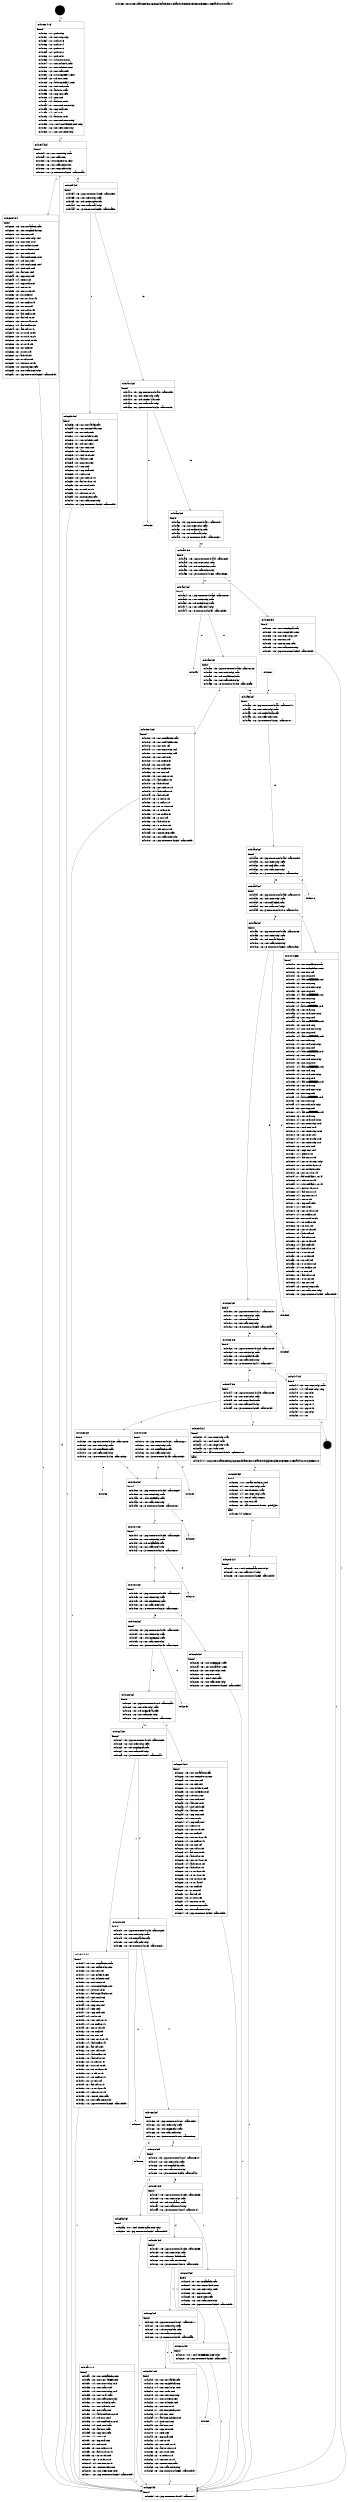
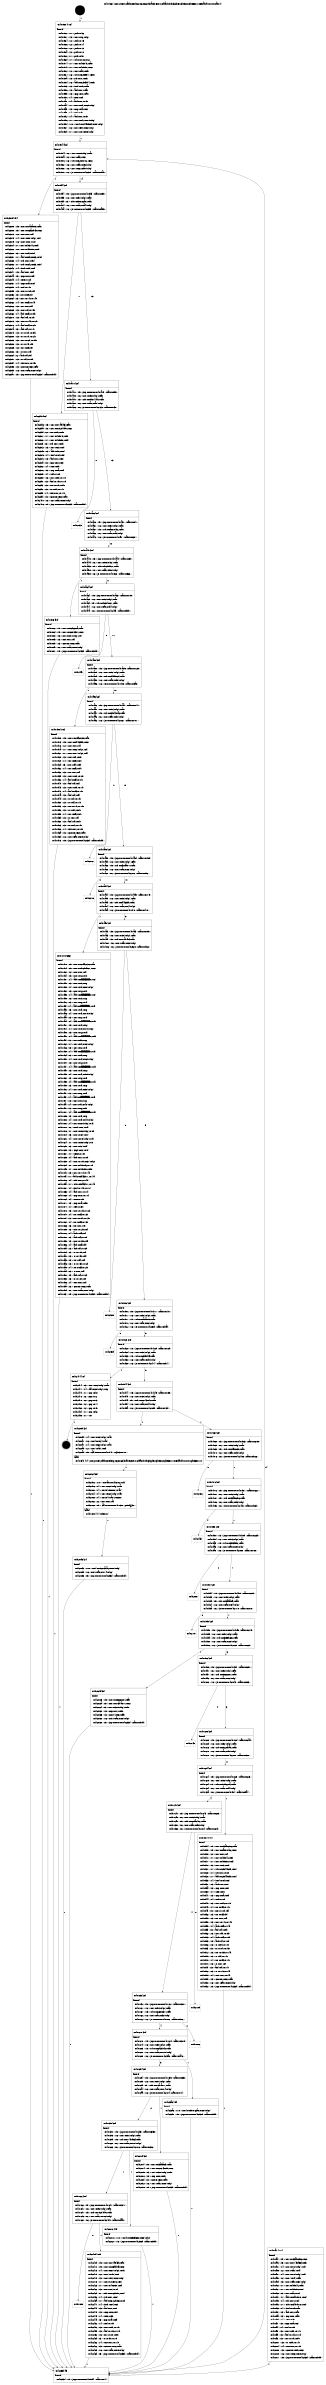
(267, 684) -> (109, 796)
(128, 1469) -> (233, 1469)
(200, 1839) -> none
